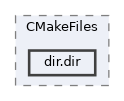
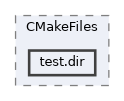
(62, 63) -> (62, 63)
